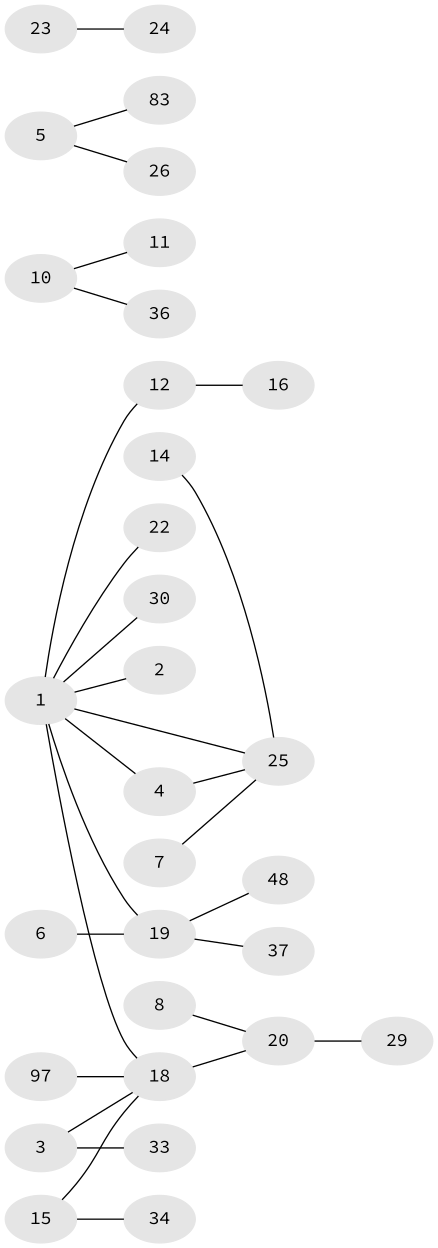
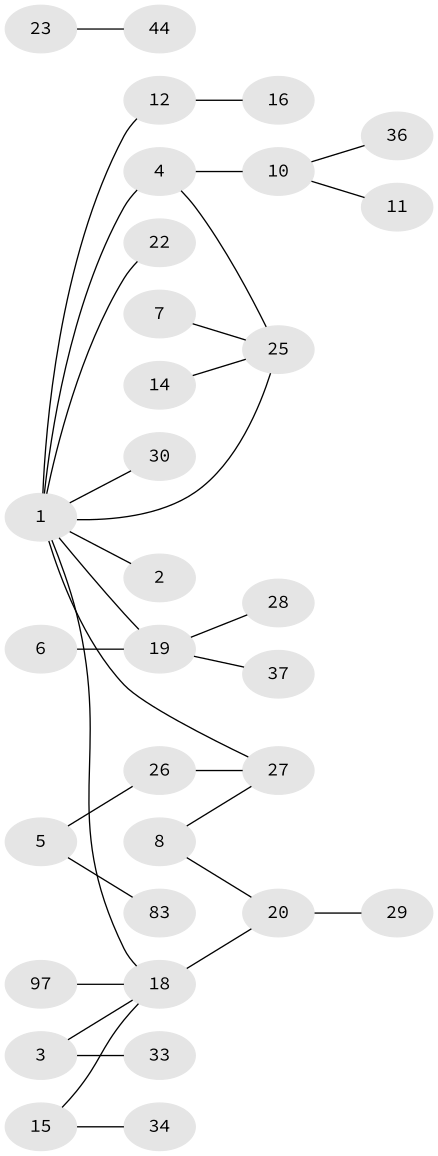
(160, 29) -> (160, 29)
none -> (219, 172)
none -> (278, 771)
(278, 880) -> (278, 603)
